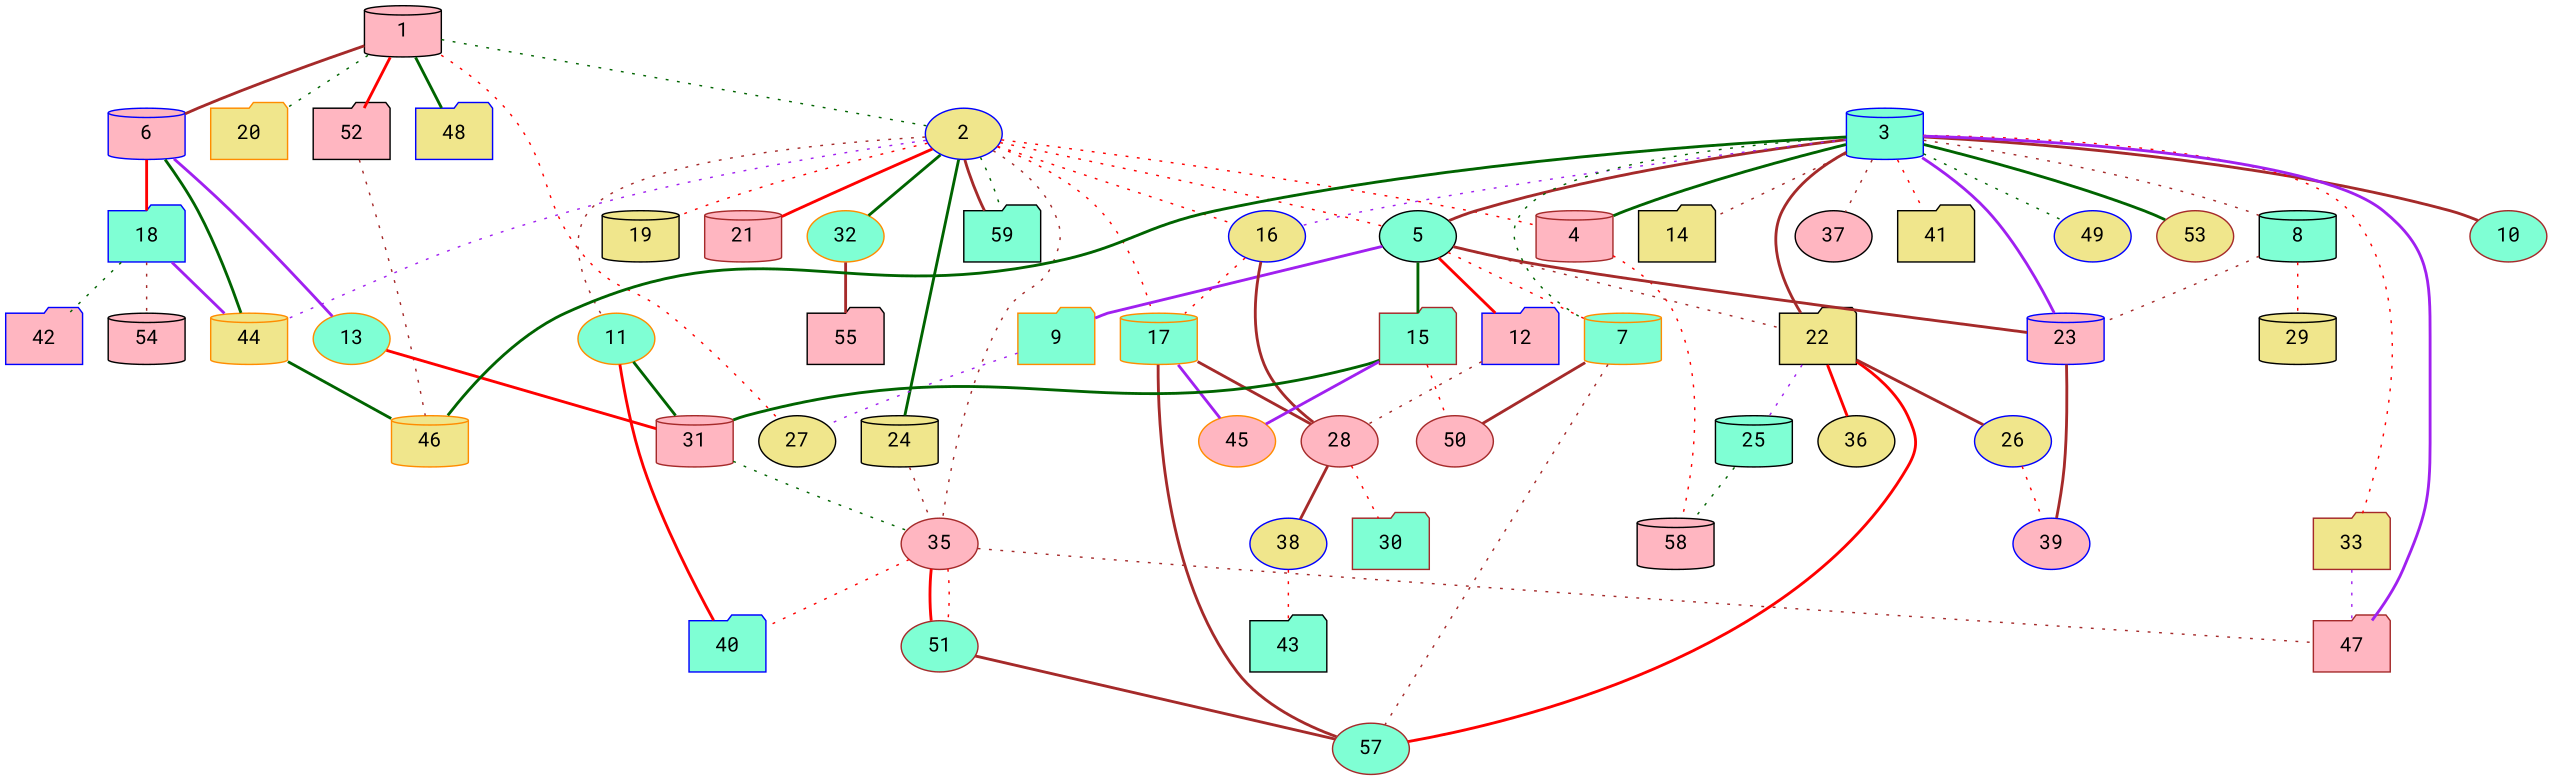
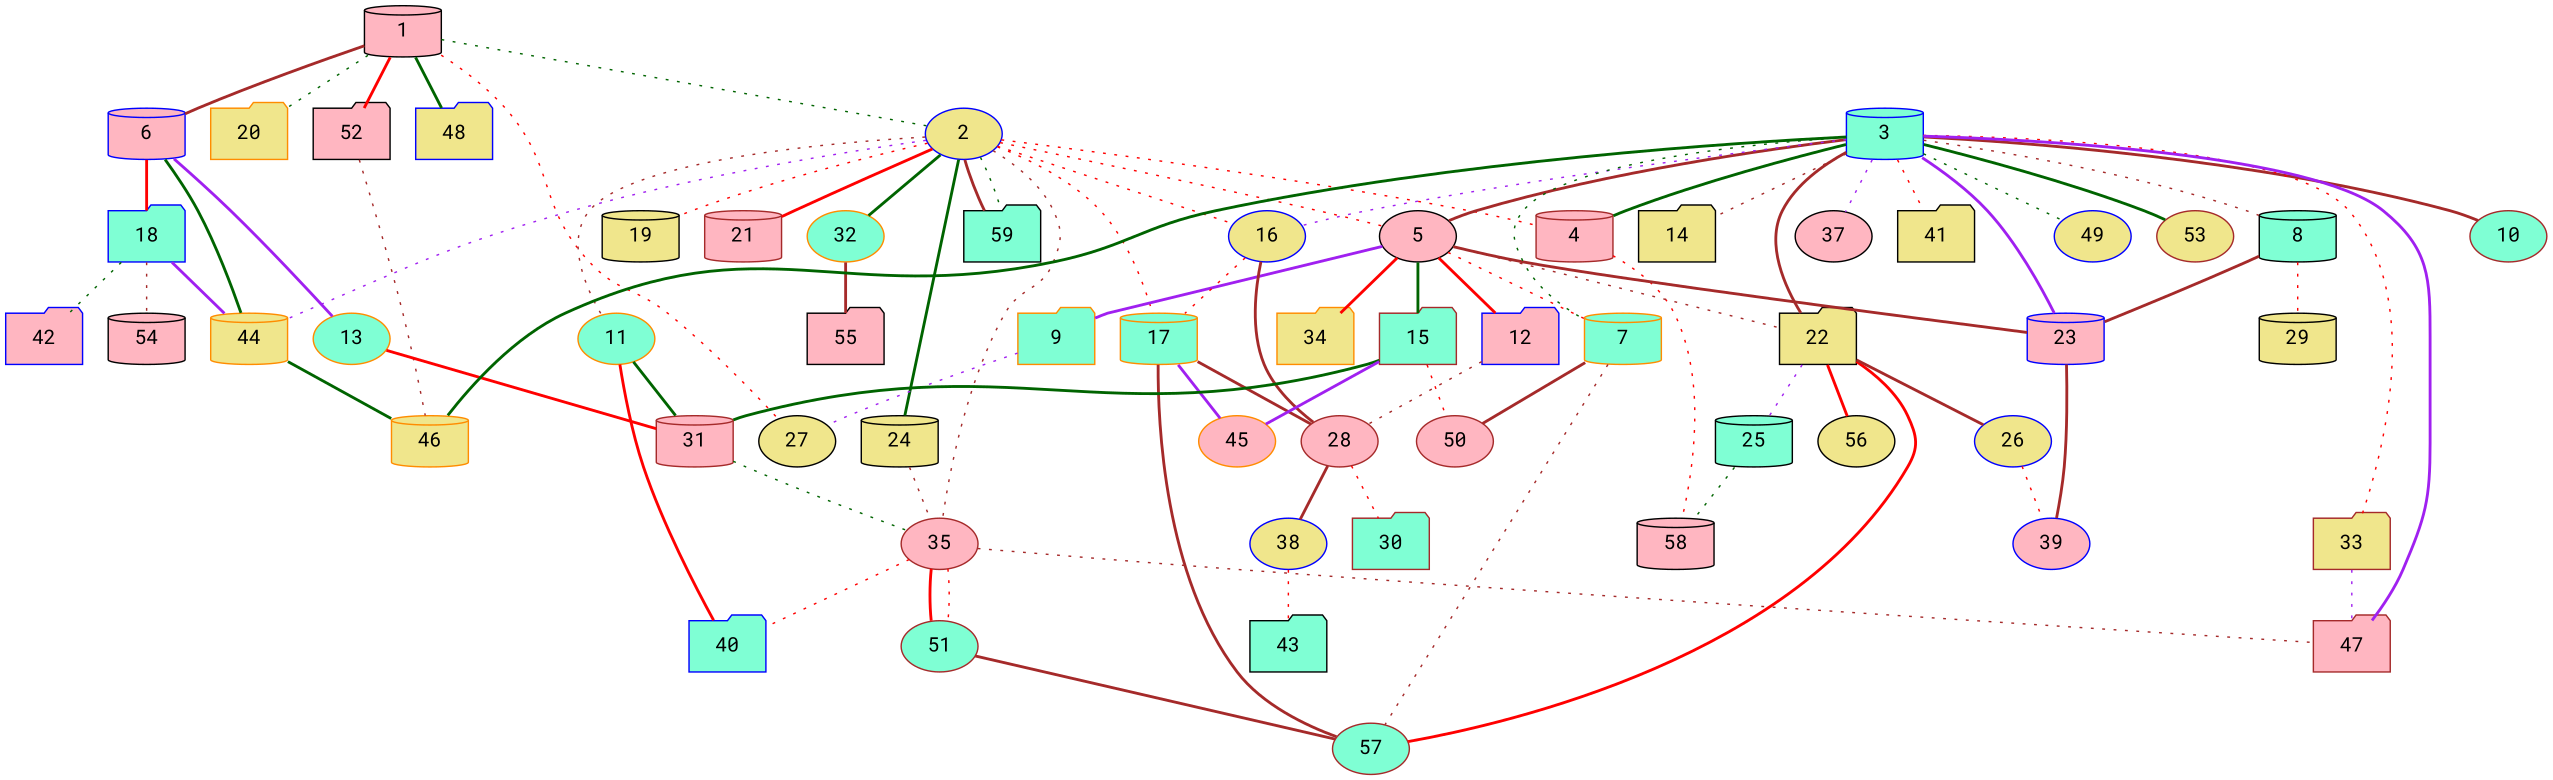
(1859, 186) -> (1859, 186)
(1418, 236) -> (1418, 236)
(2182, 290) -> (2182, 290)
none -> (1315, 339)
(1856, 441) -> (1856, 441)
